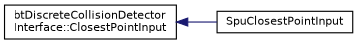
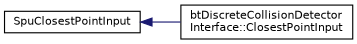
(202, 22) -> (166, 22)
